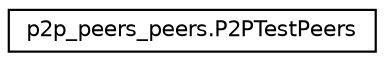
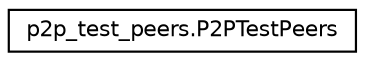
(192, 31) -> (182, 31)
